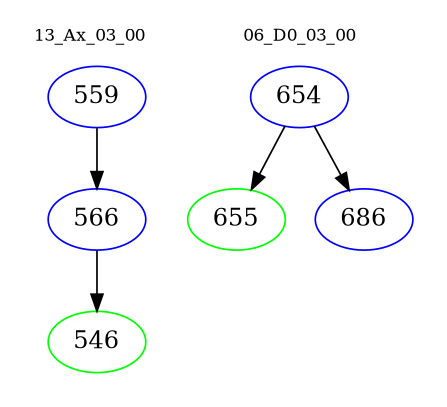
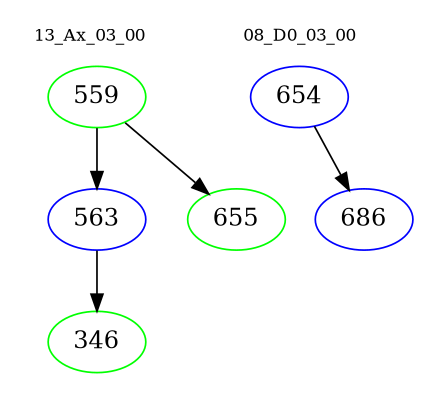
(300, 37) -> (300, 37)
(97, 97) -> (97, 97)
(272, 150) -> (148, 142)
(97, 219) -> (97, 219)
(97, 342) -> (97, 342)
